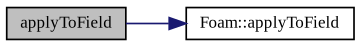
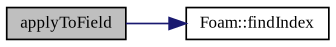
(270, 23) -> (258, 23)
